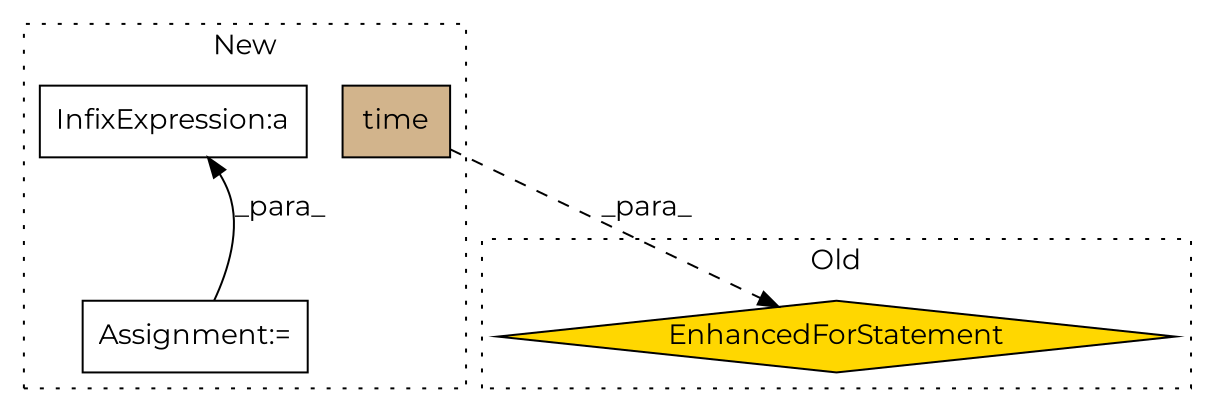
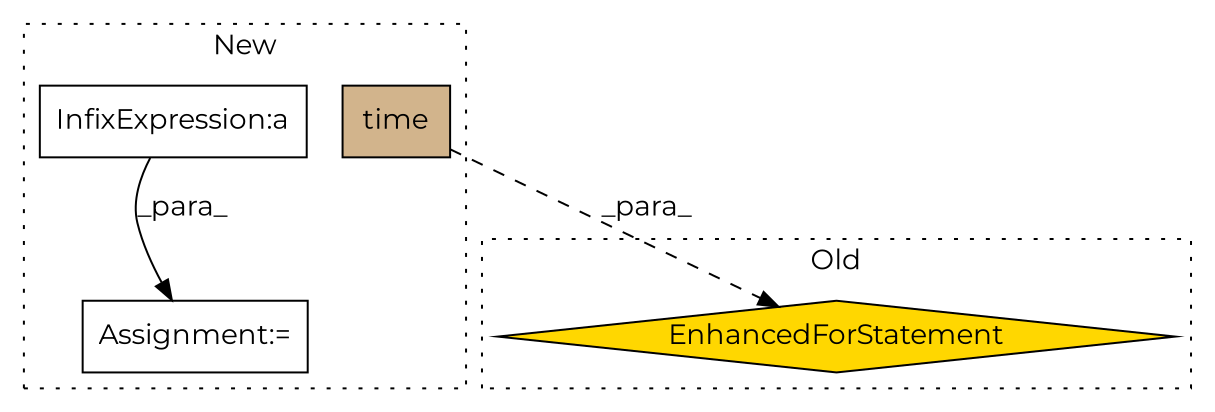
(233, 237) -> (137, 221)
